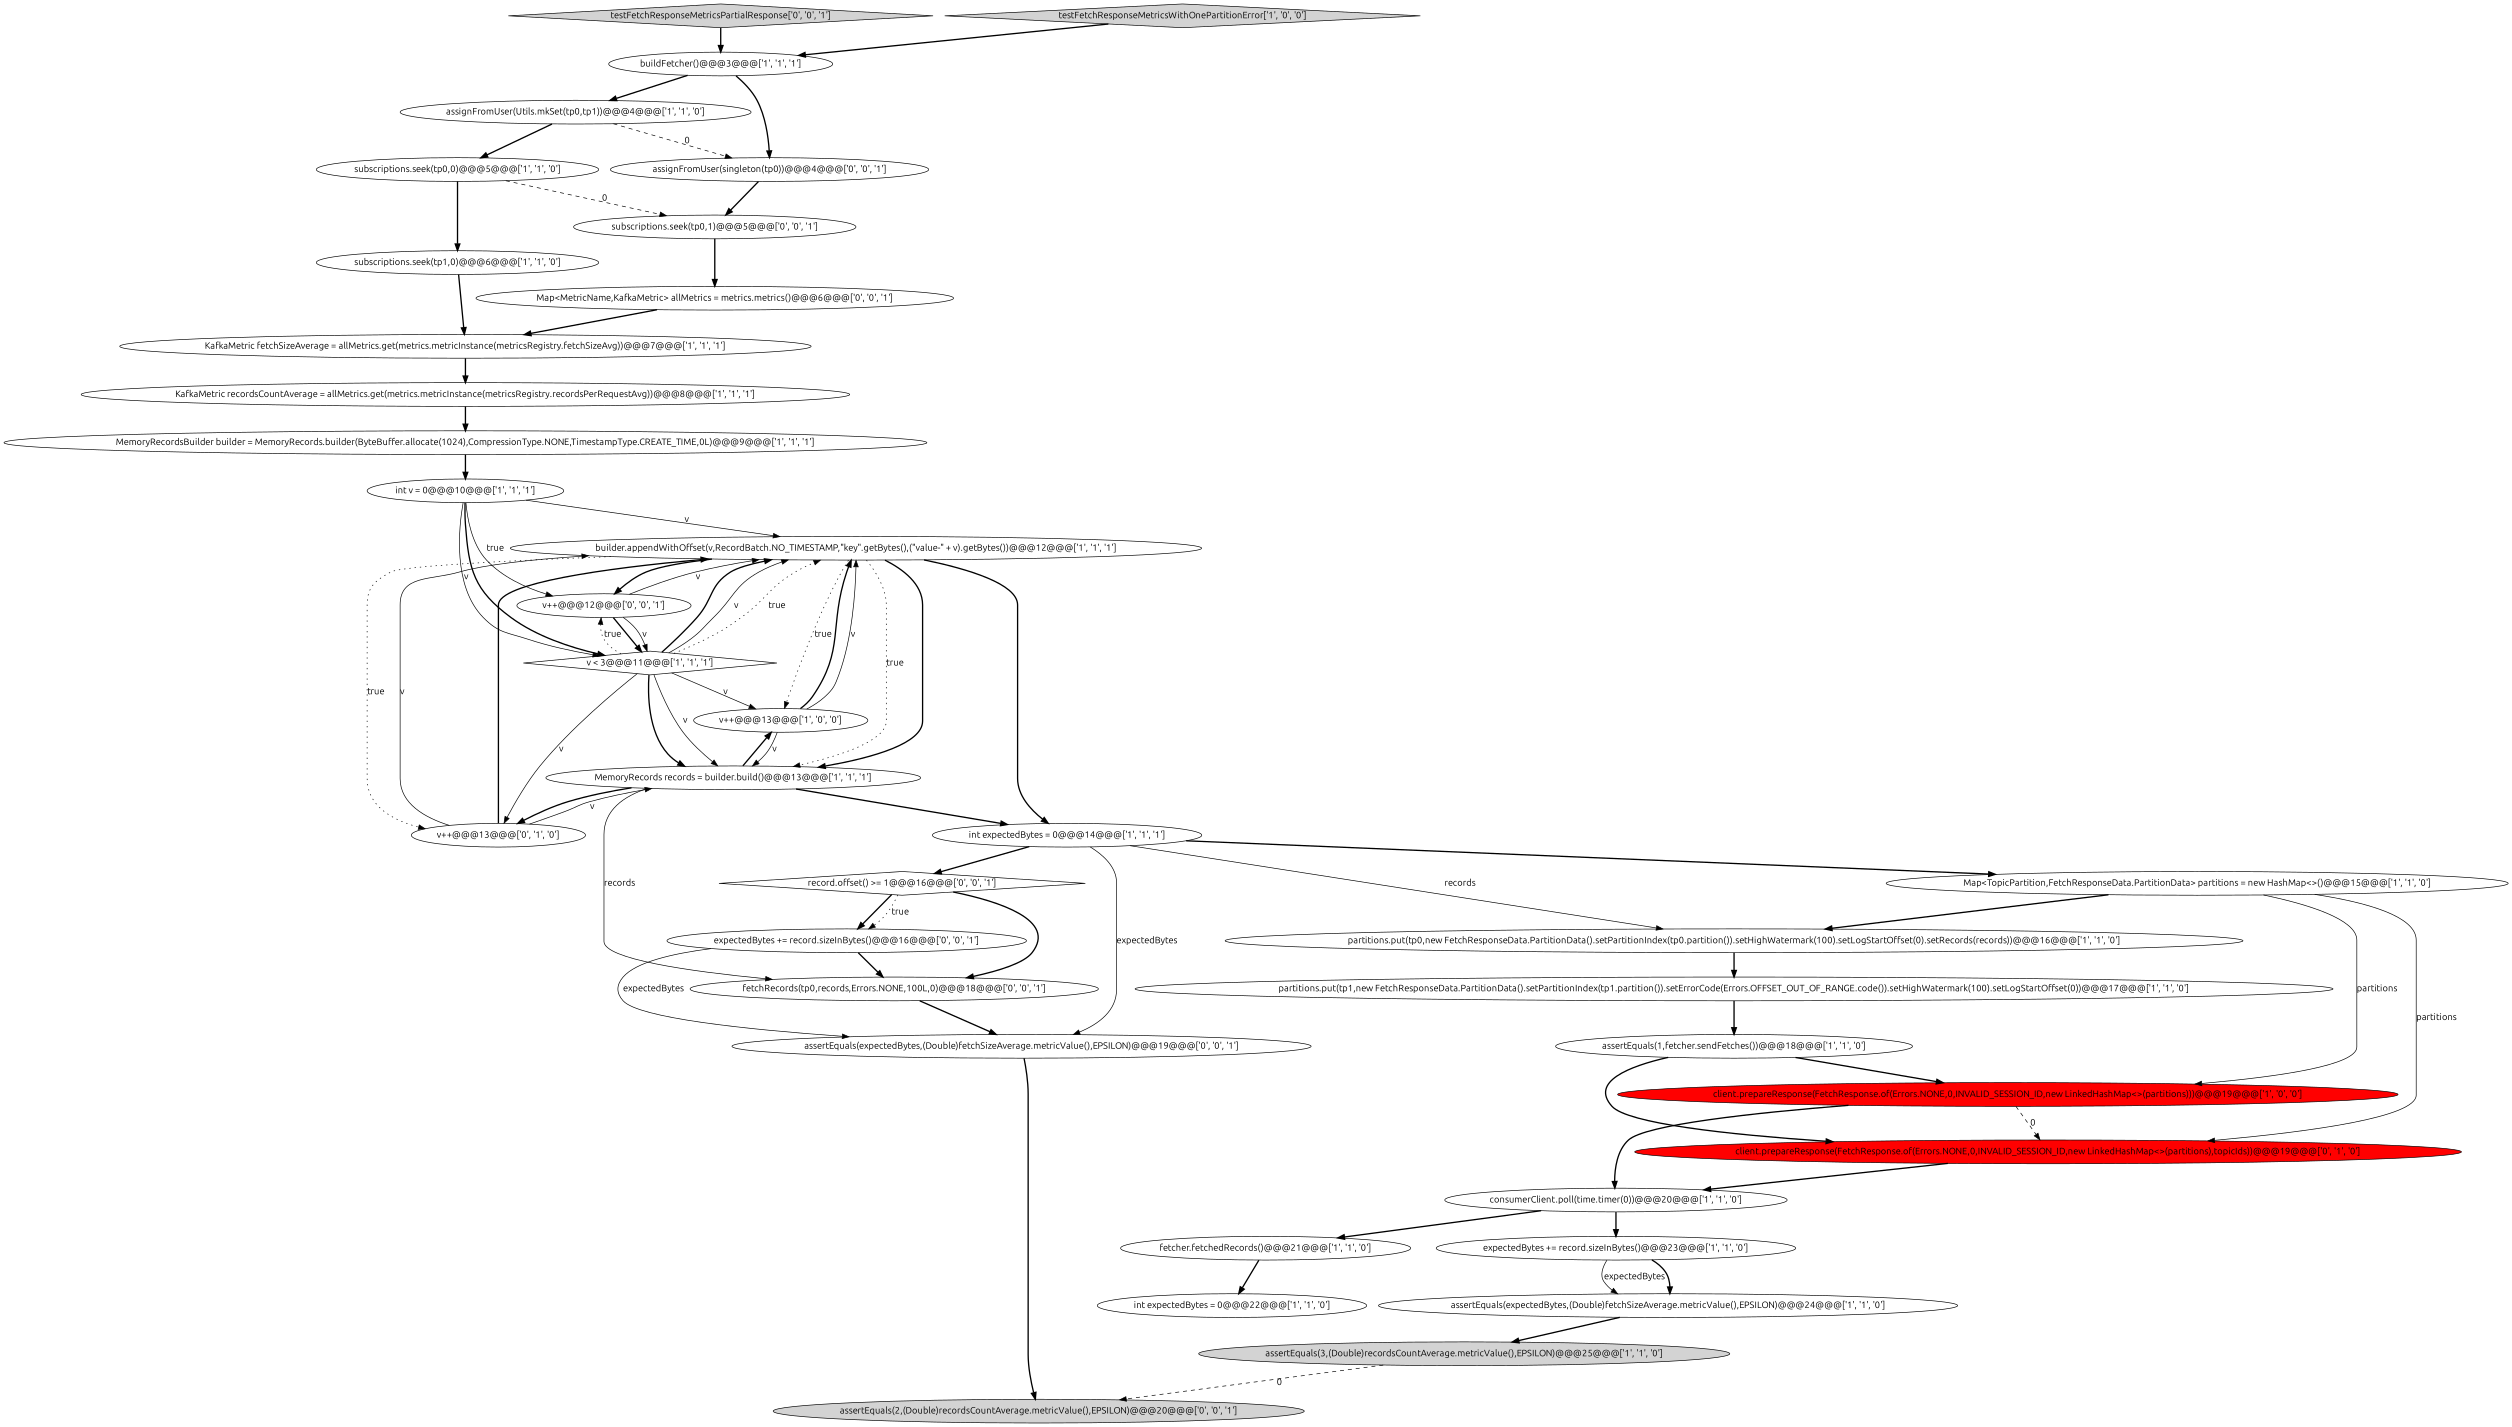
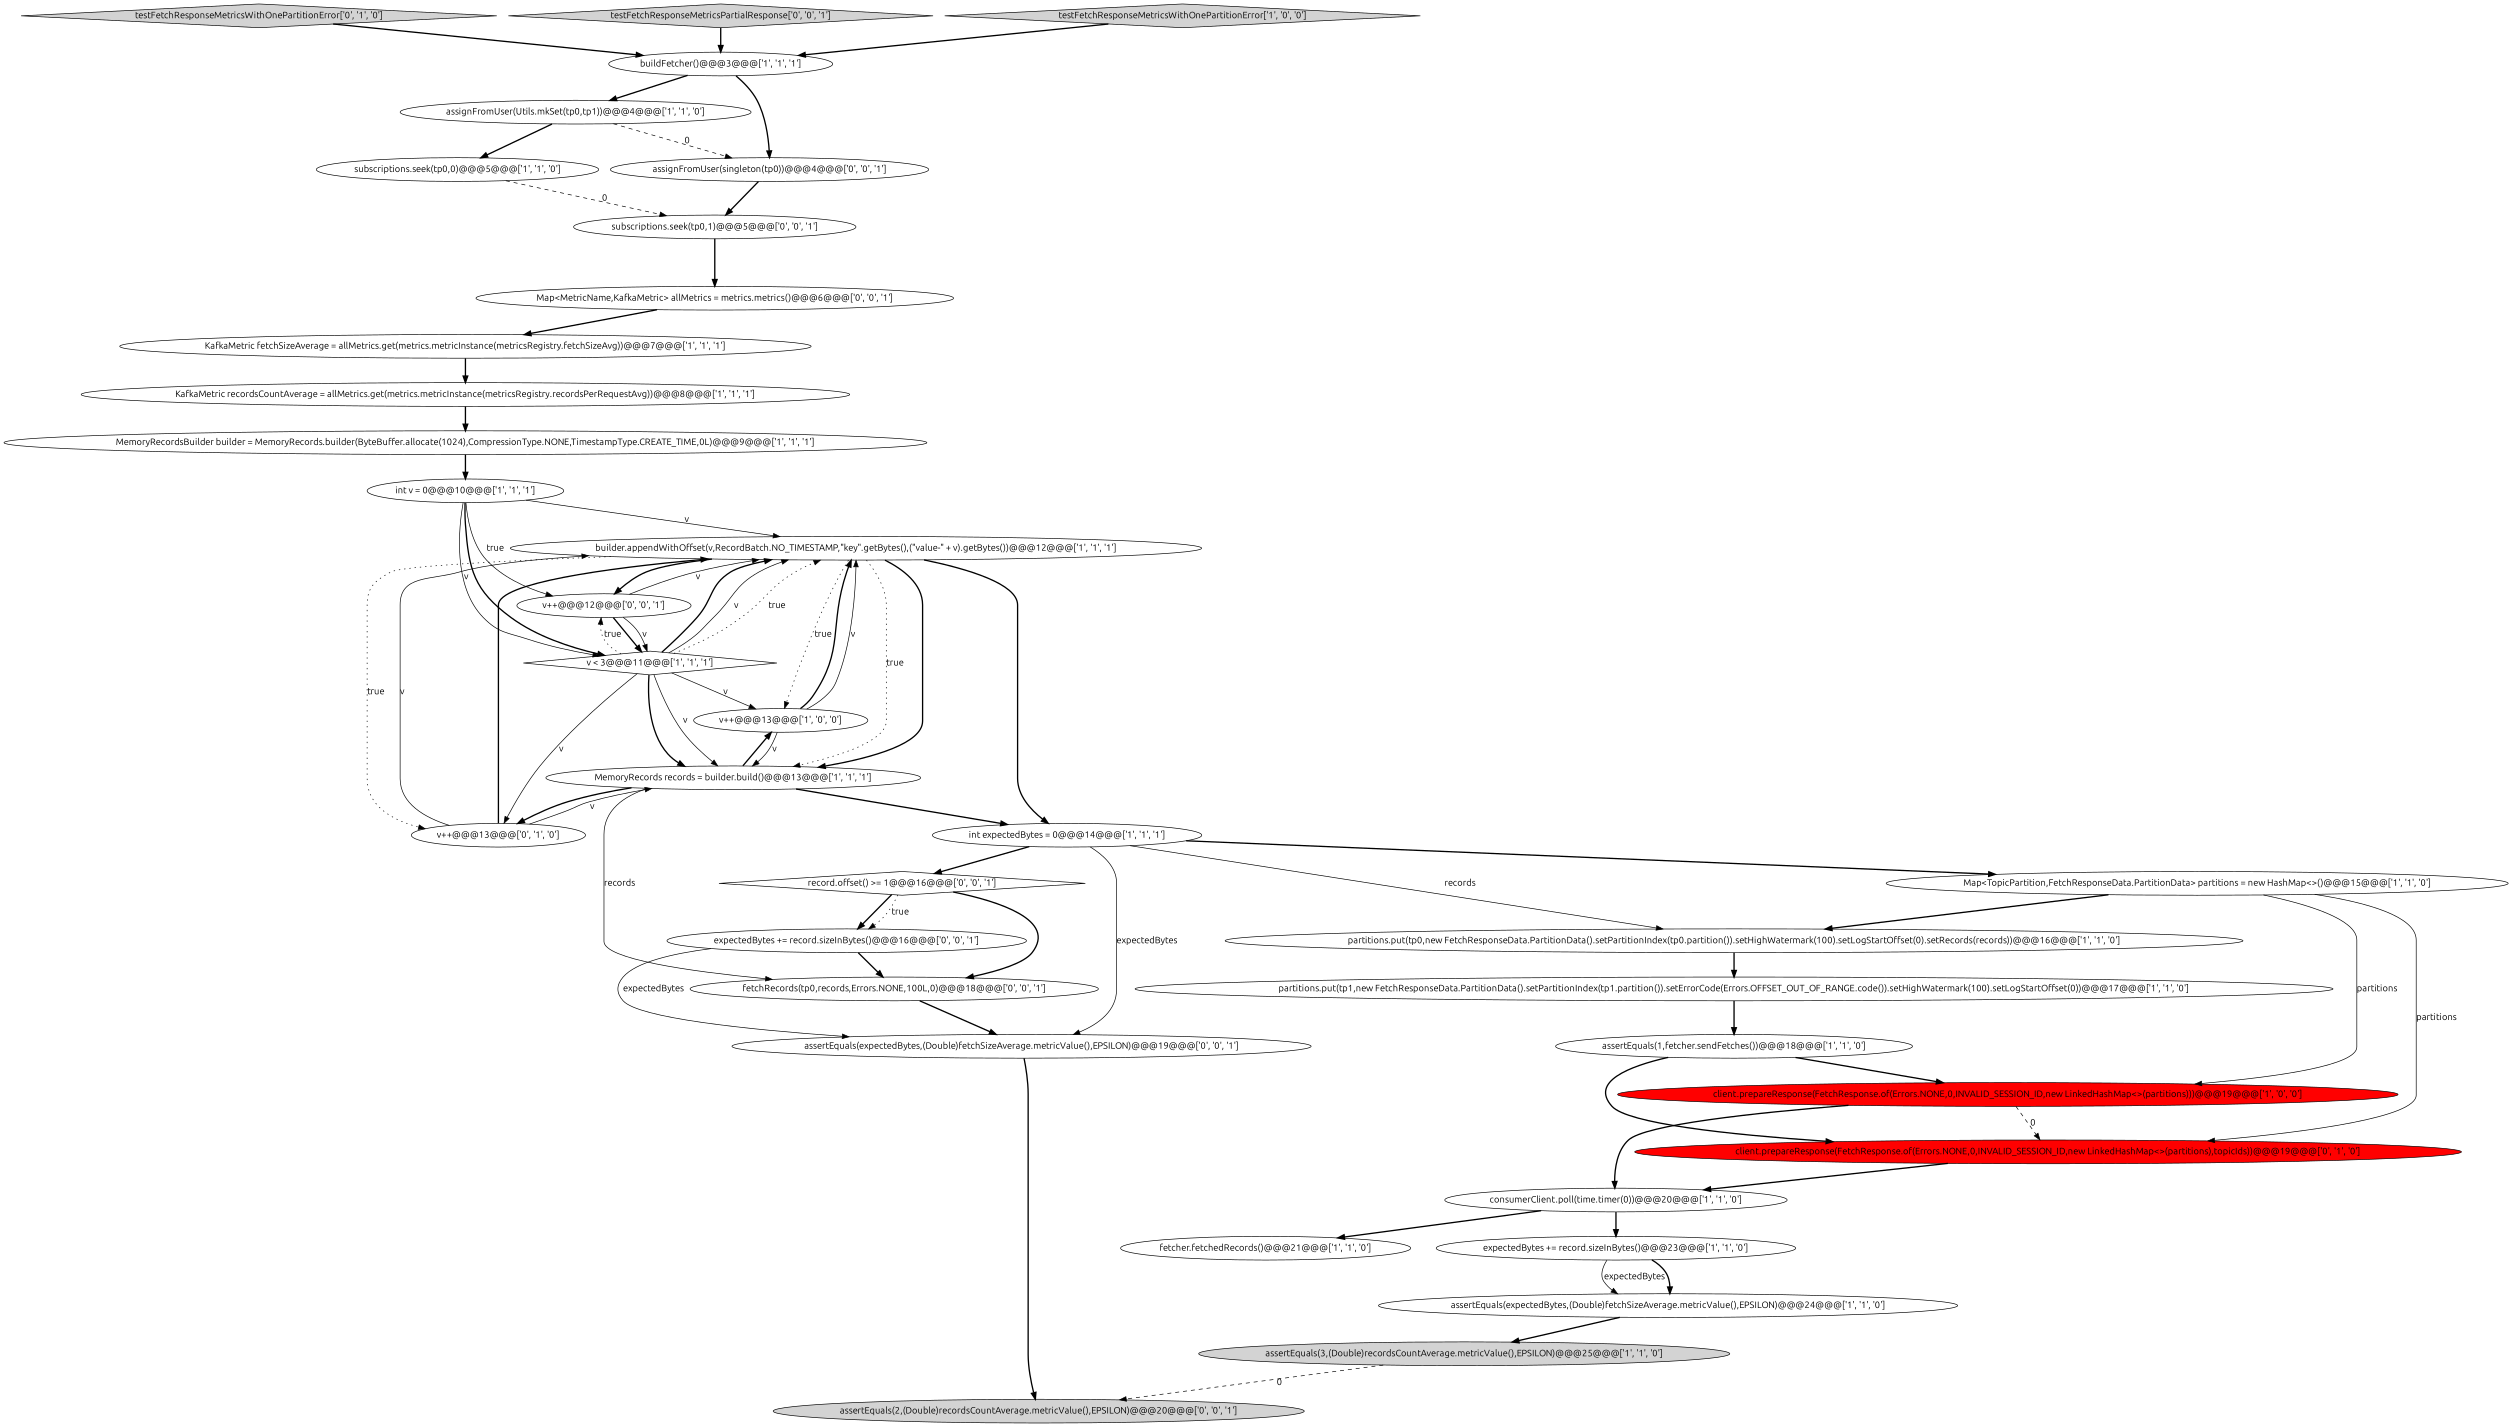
none -> (259, 16)
(458, 263) -> none
(1232, 1306) -> none
